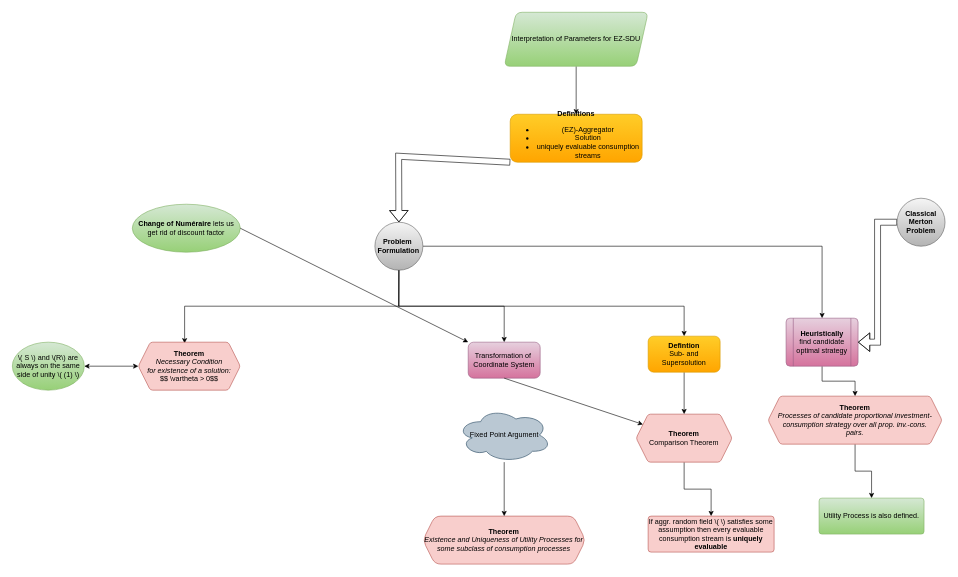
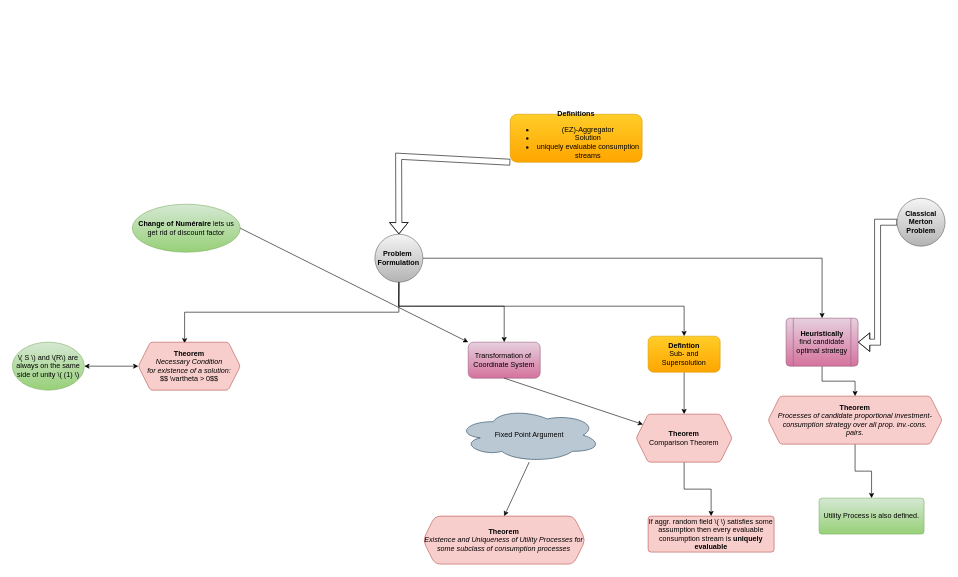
(576, 39) -> none
(576, 108) -> none
(399, 246) -> (399, 258)
(504, 435) -> (529, 435)
